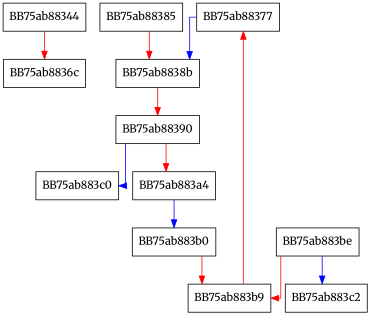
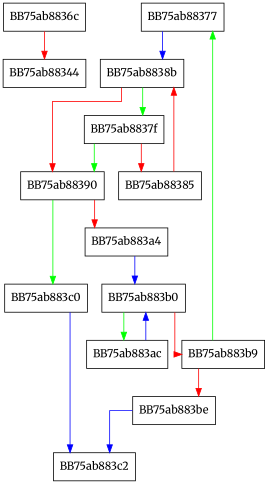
(44, 41) -> (44, 41)
none -> (124, 130)
(243, 162) -> (213, 190)
(125, 165) -> (53, 238)
(281, 278) -> (199, 378)
none -> (127, 354)
none -> (70, 379)
